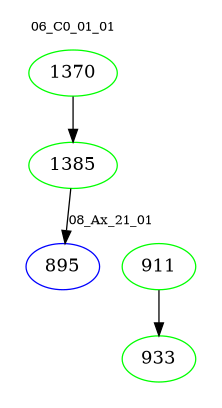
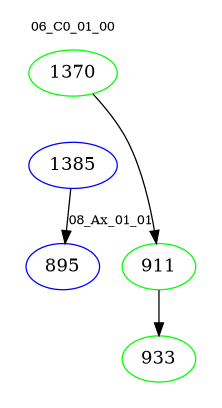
(73, 28) -> (73, 28)
(73, 113) -> (135, 157)
(73, 165) -> (73, 165)
(111, 221) -> (111, 221)
